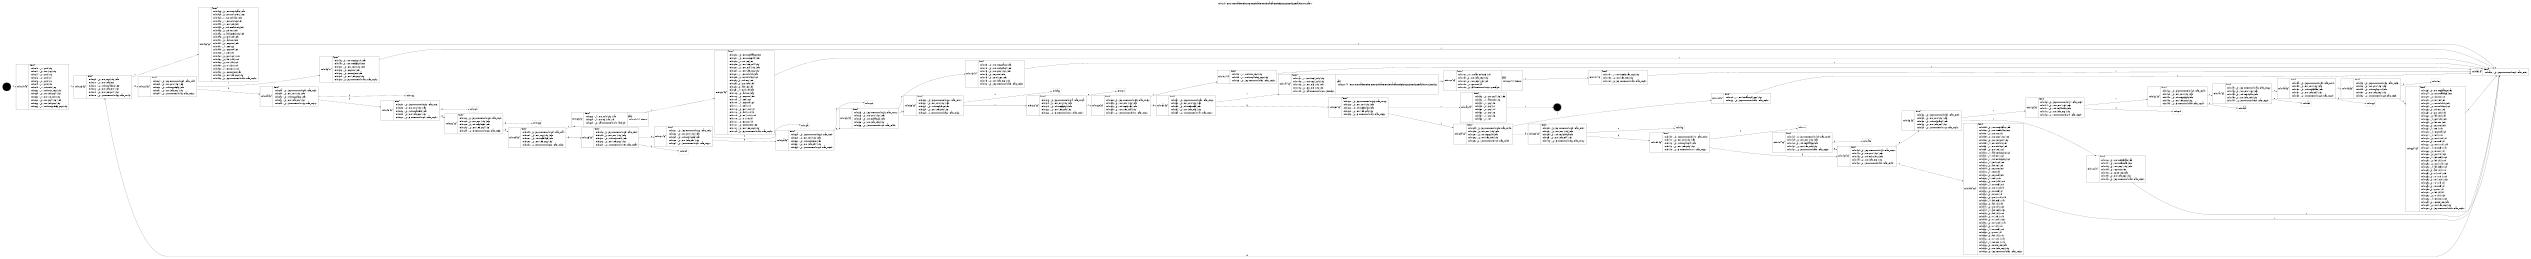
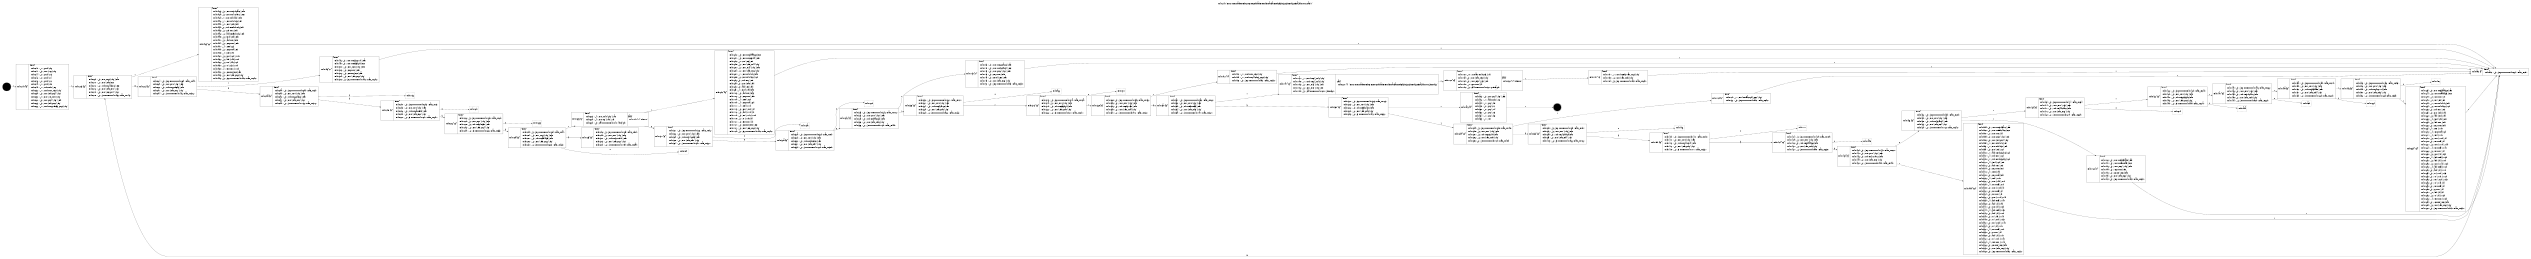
(646, 137) -> (649, 127)
(658, 148) -> (619, 155)
(1772, 155) -> (1740, 143)
